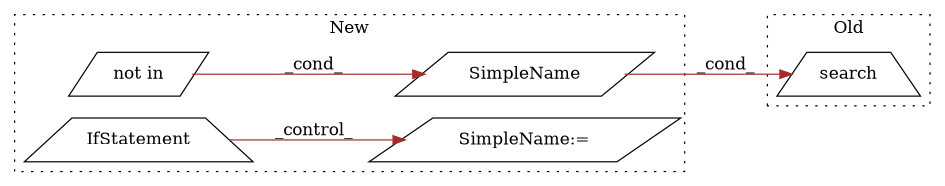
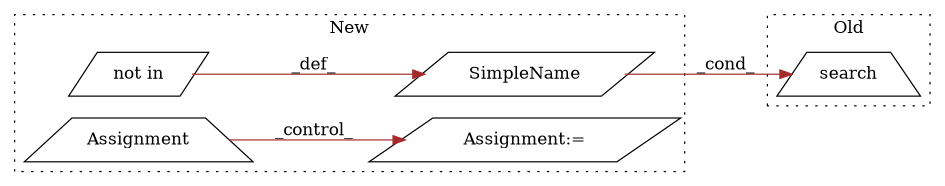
(314, 65) -> (314, 65)
(139, 140) -> (139, 140)
(525, 140) -> (525, 140)
